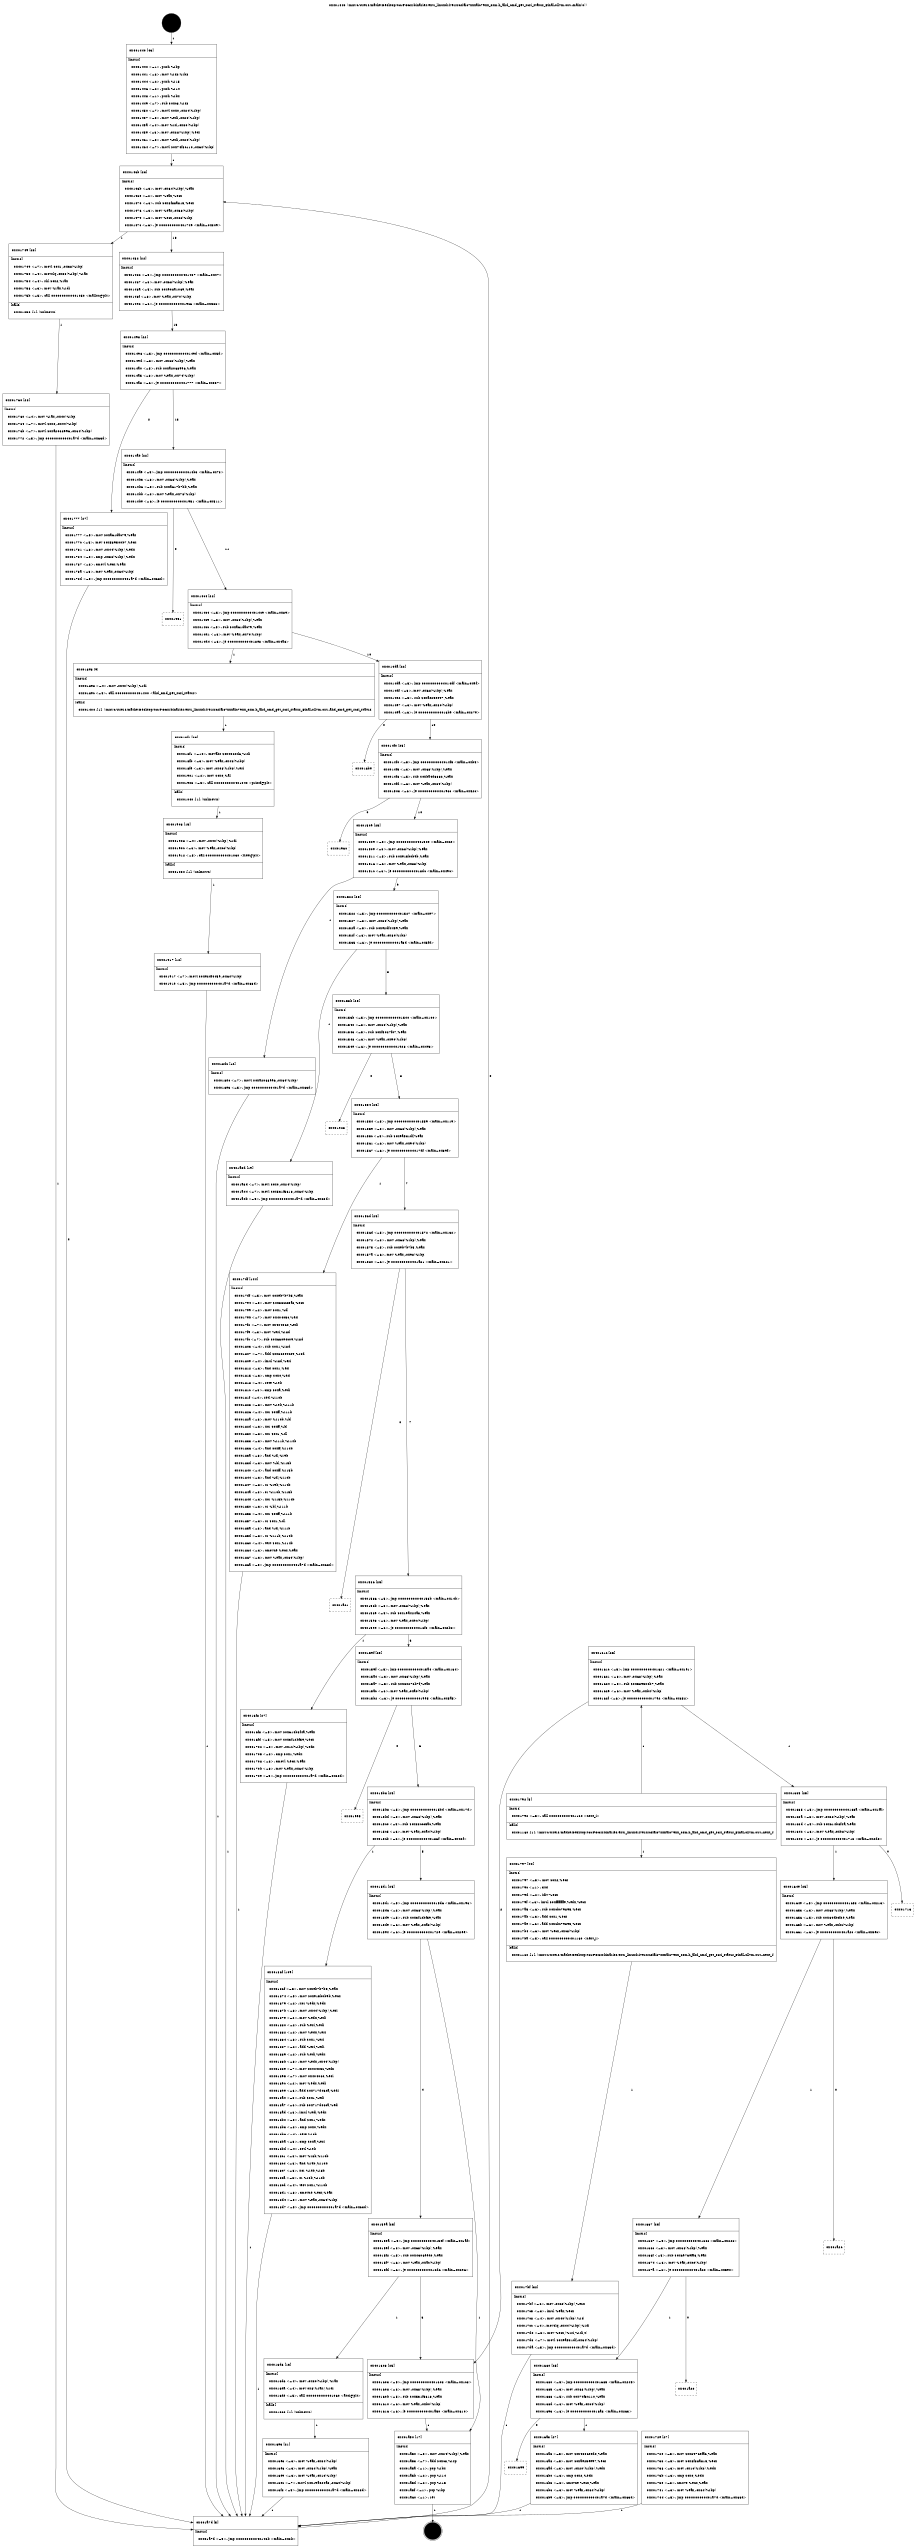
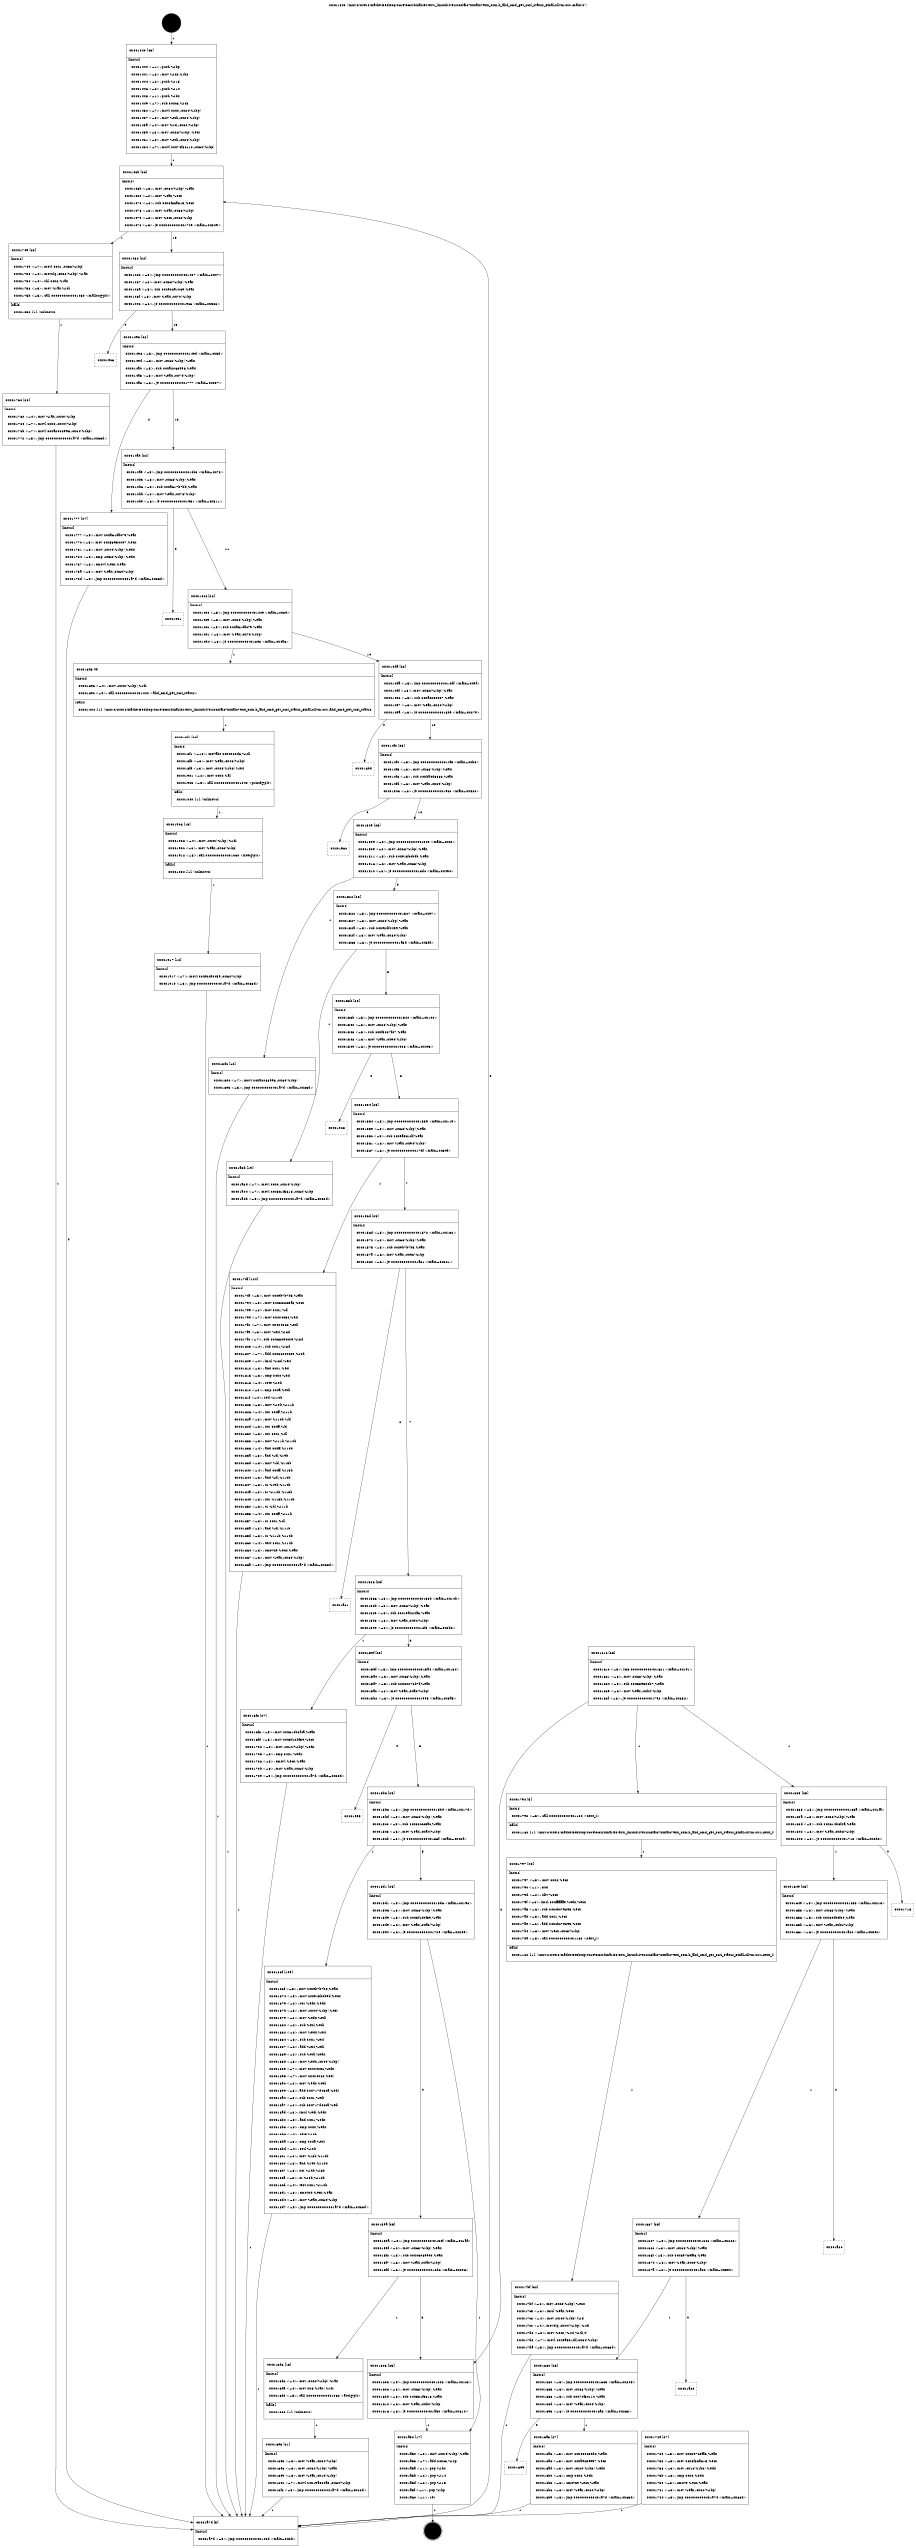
none -> (106, 360)
(641, 1751) -> (636, 1748)
